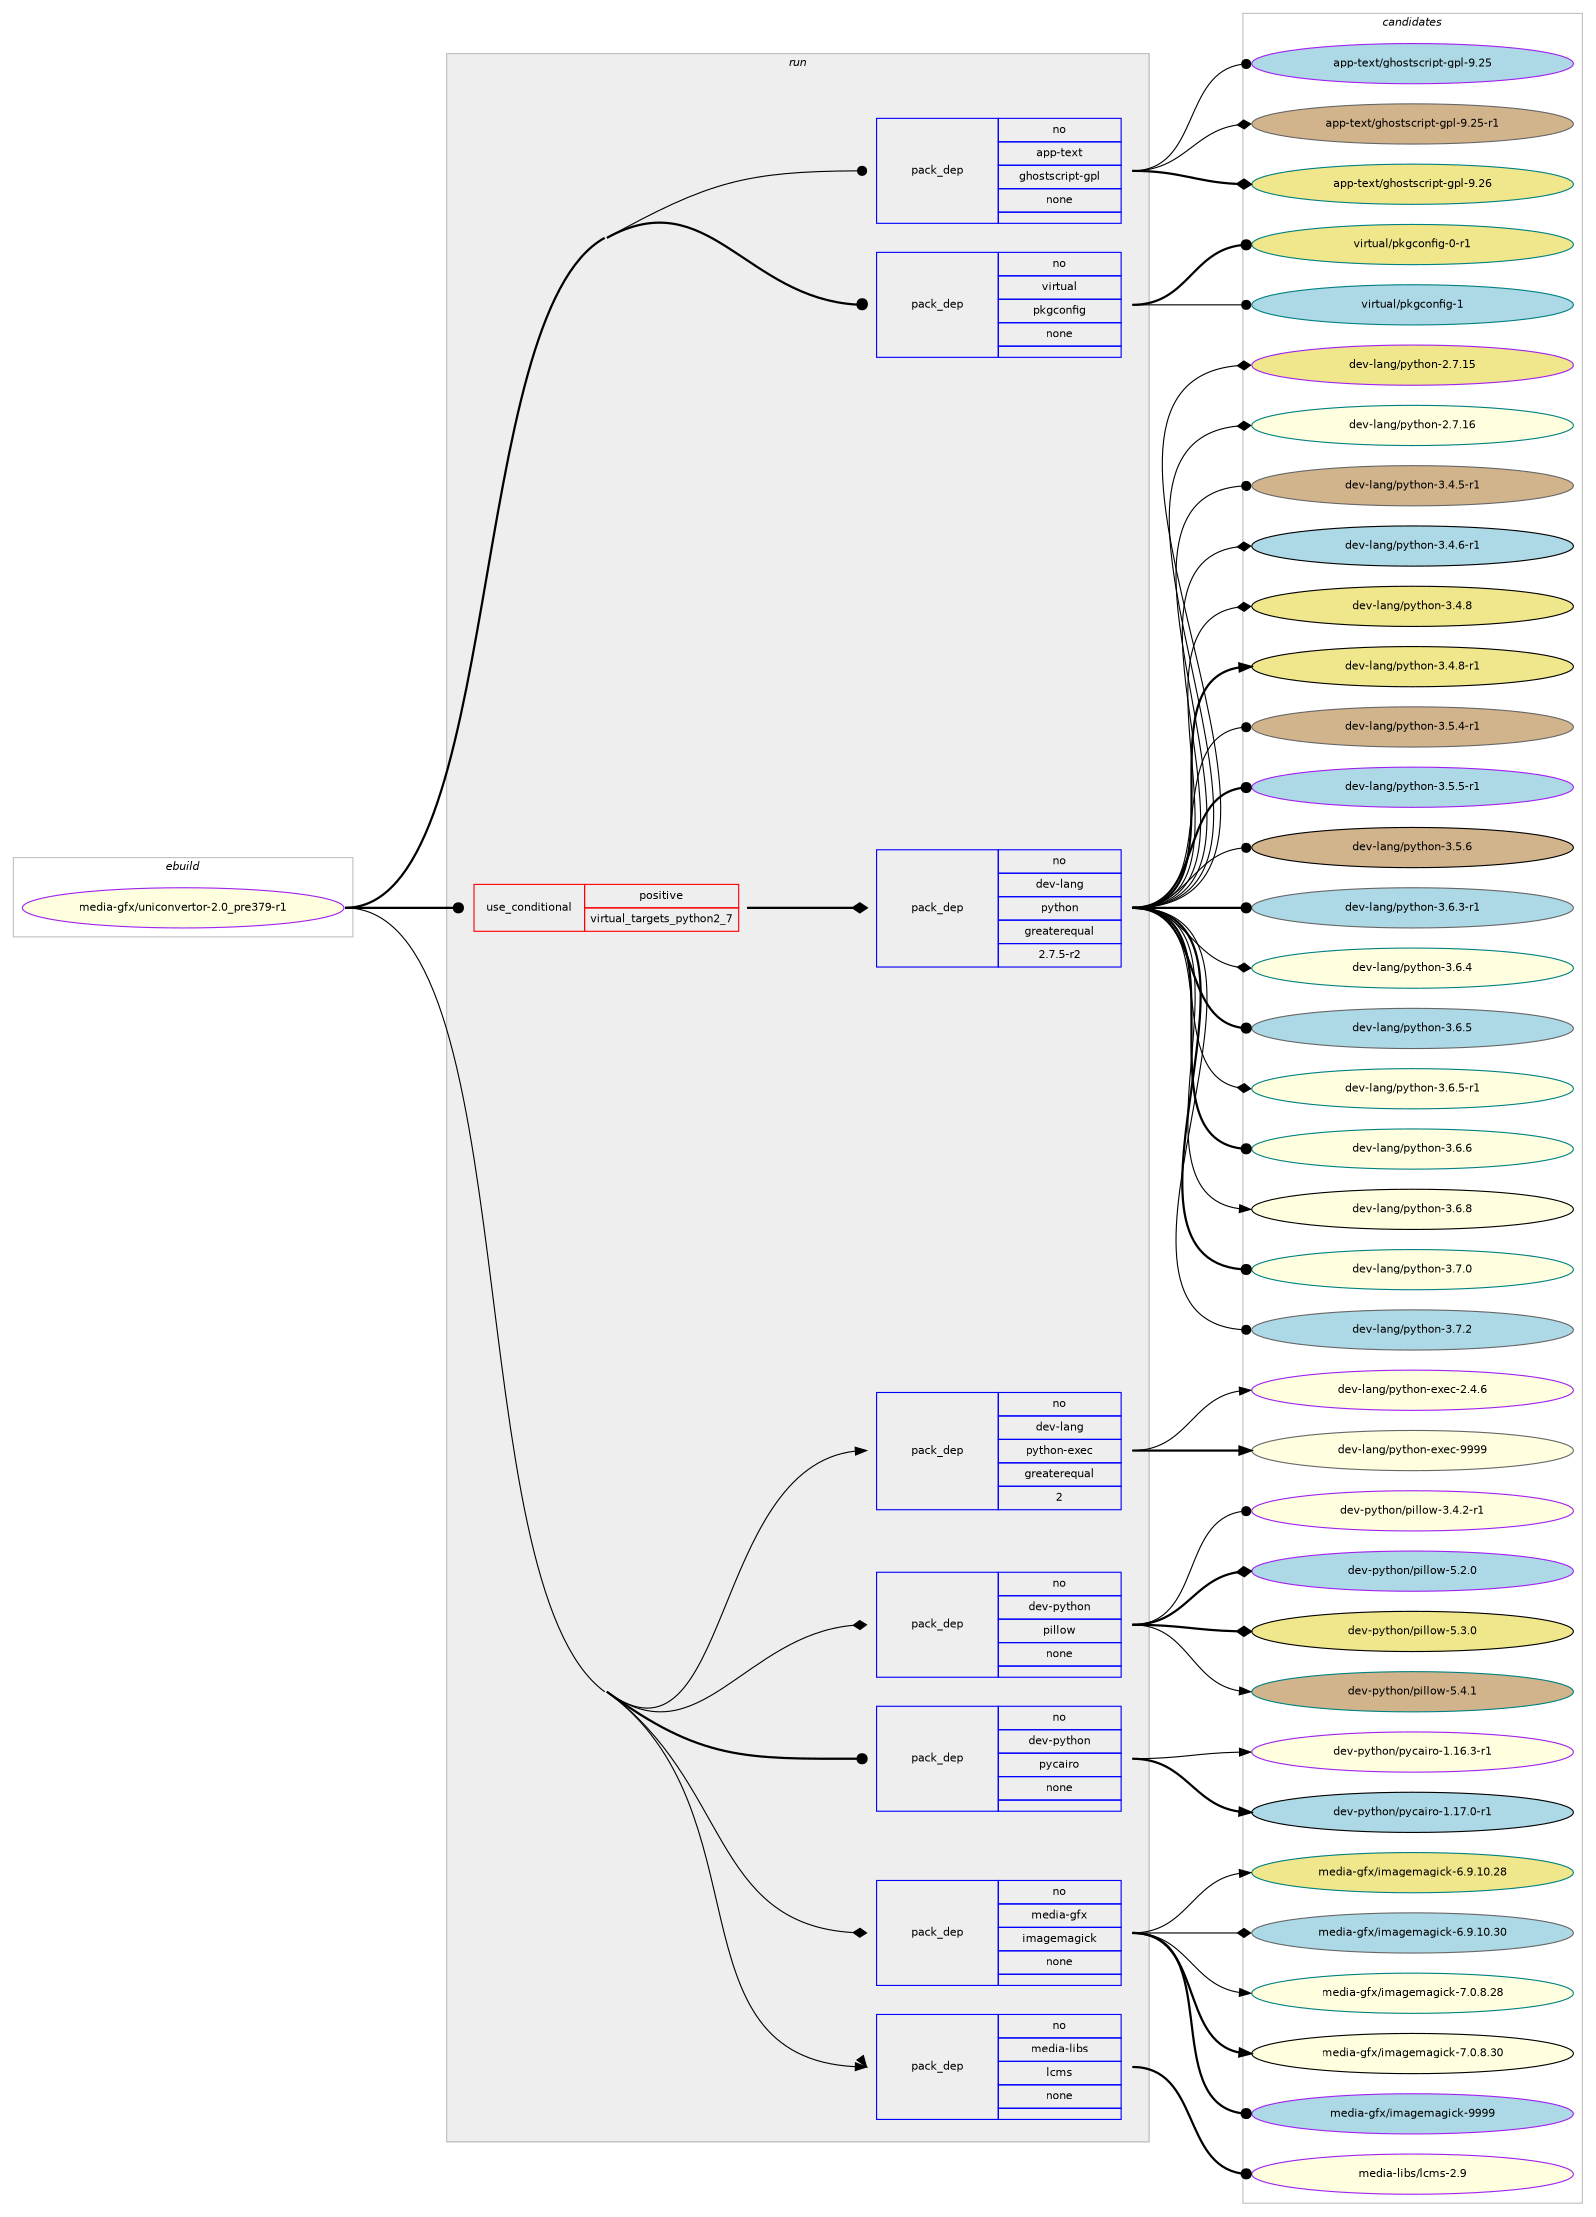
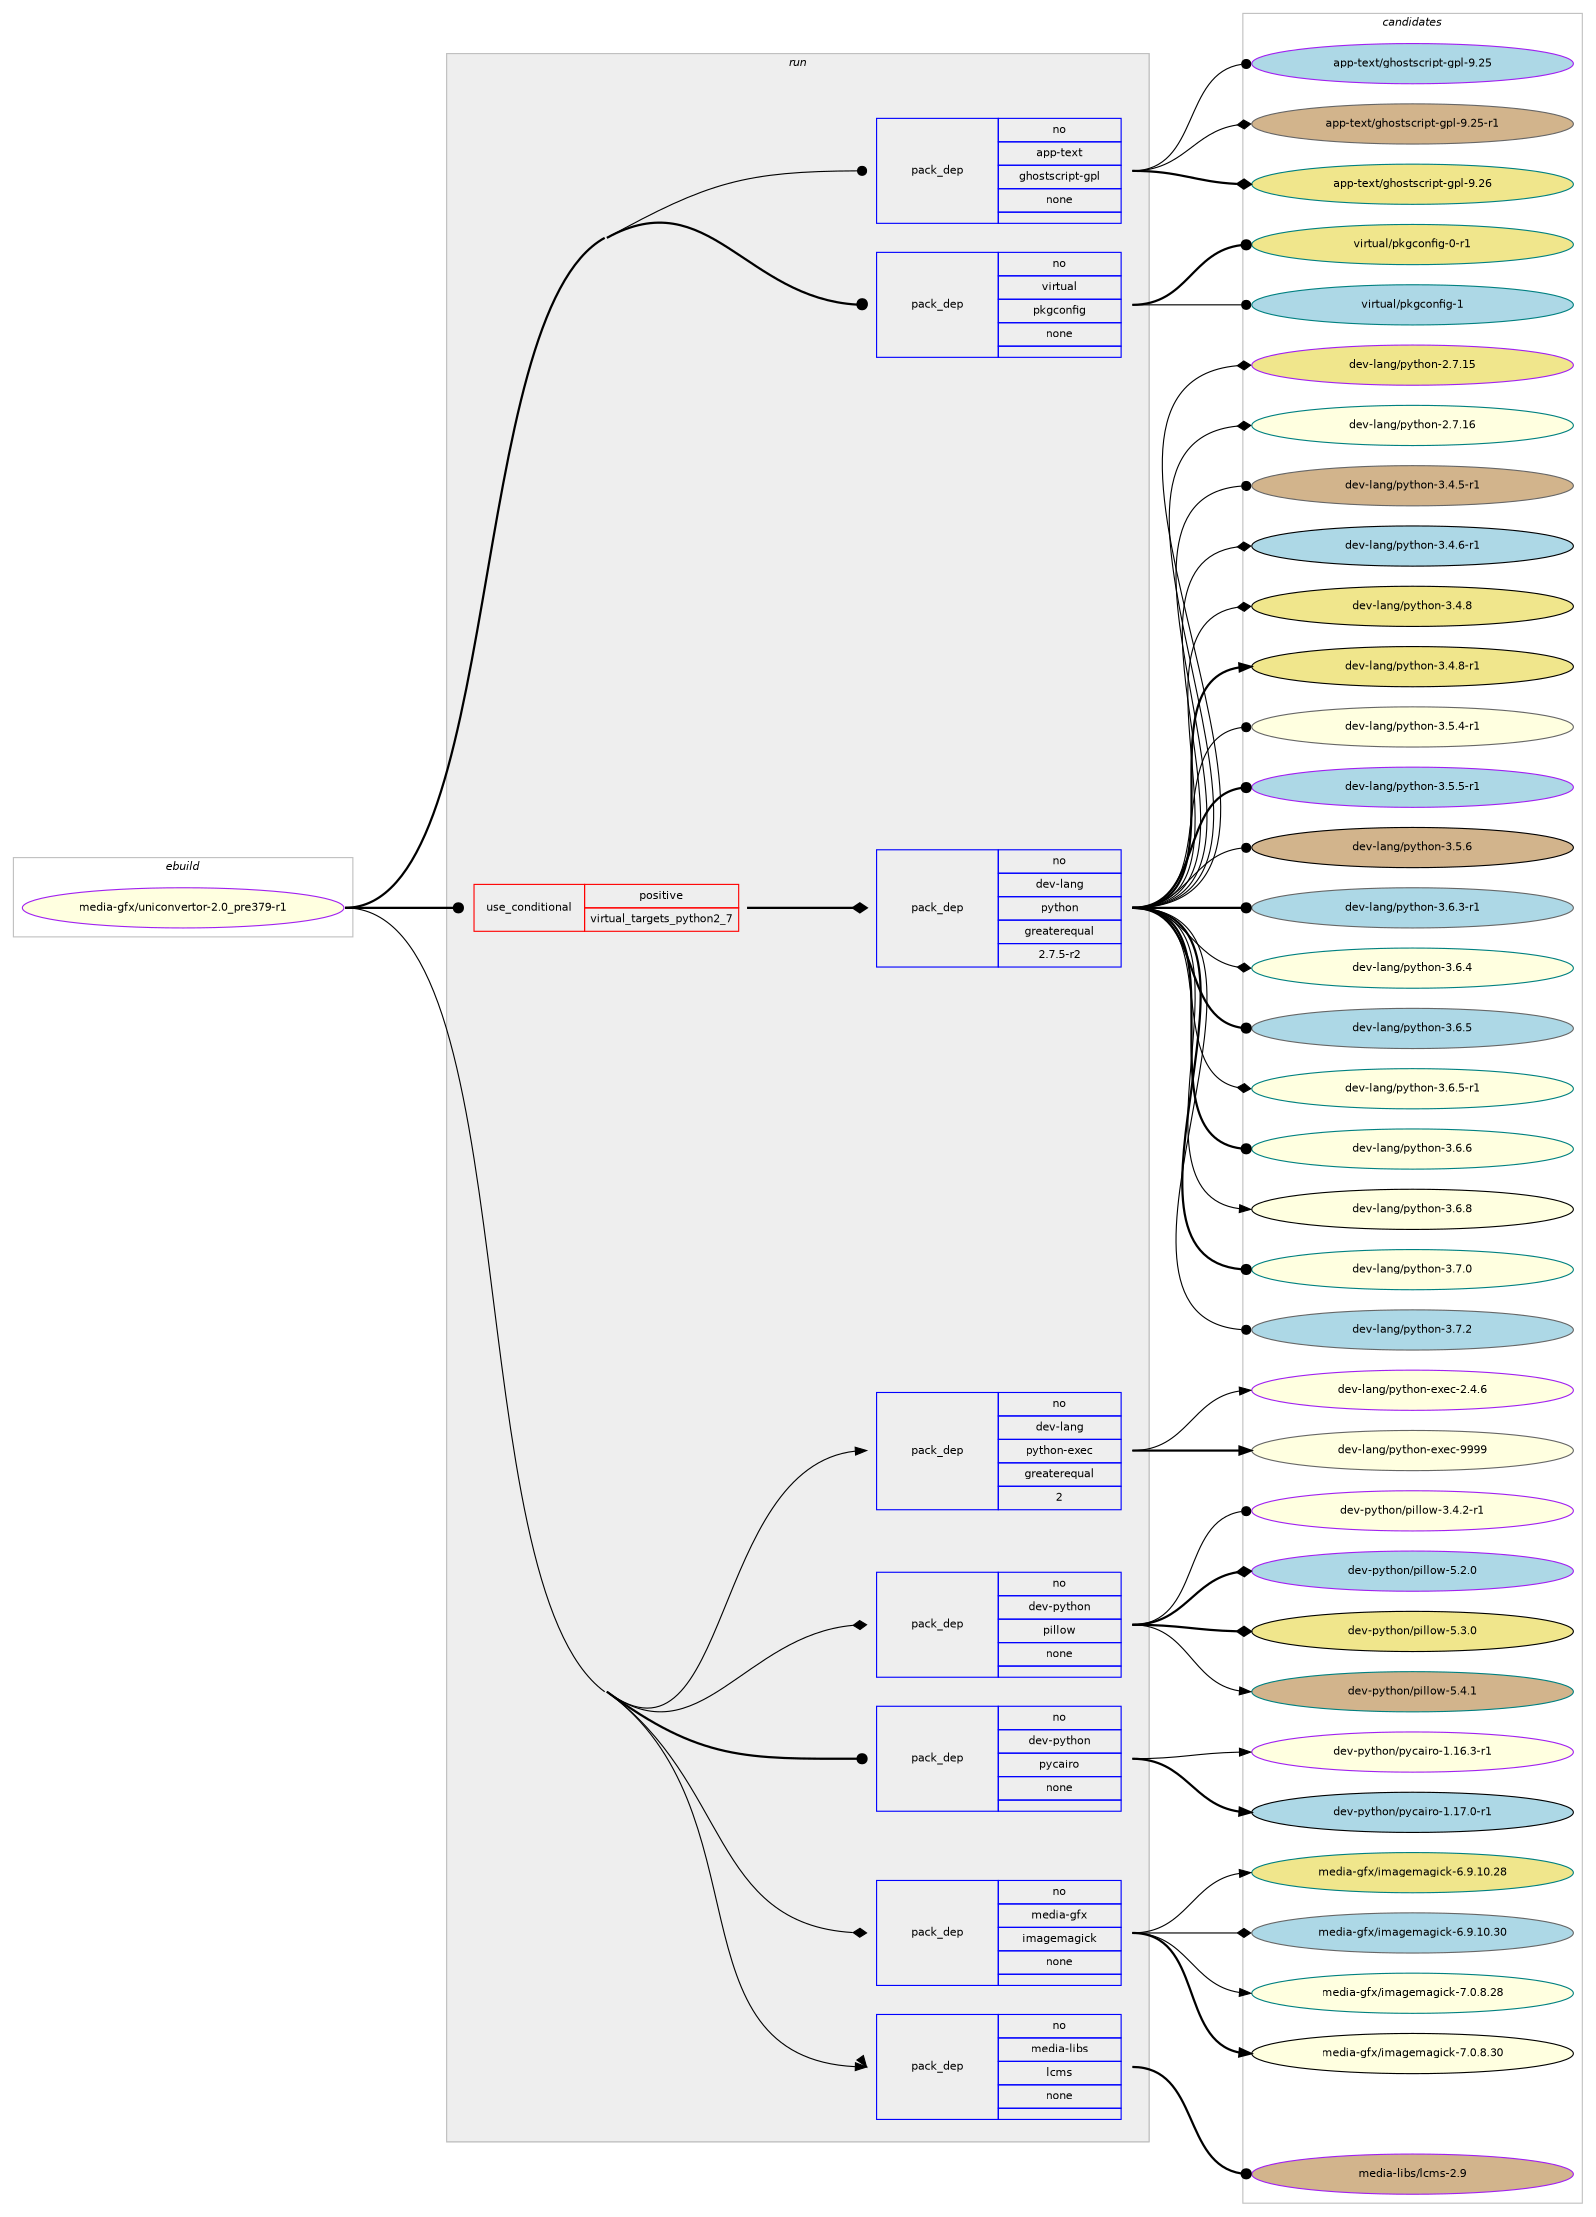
(1413, 727) -> (1413, 727)
(1413, 2114) -> none
(1413, 2174) -> (1413, 2174)
